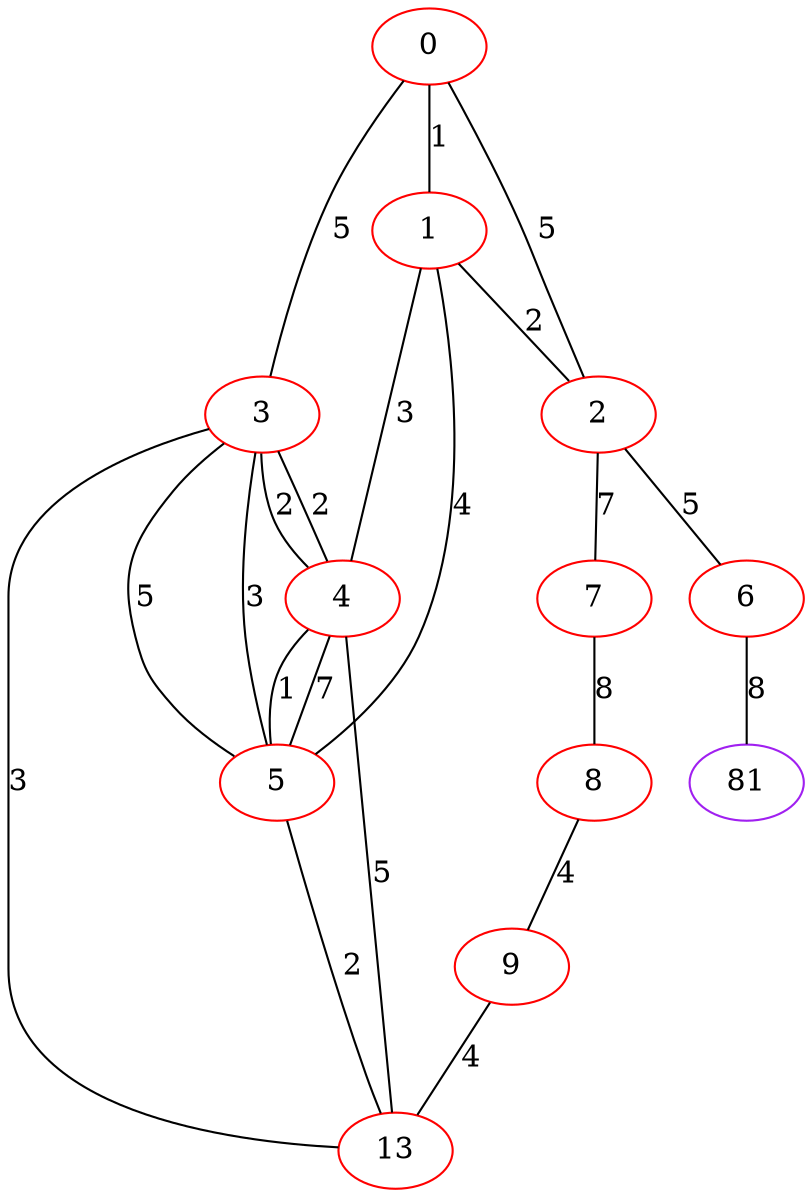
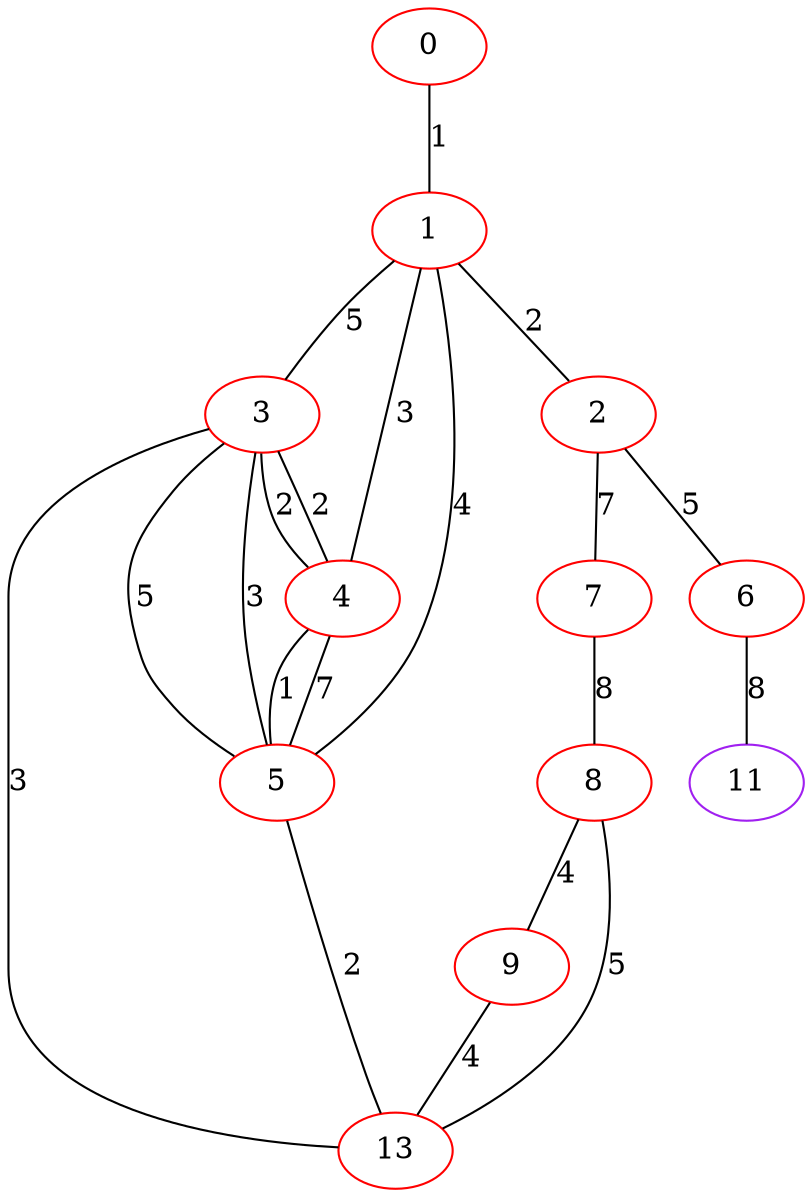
(320, 220) -> (336, 317)
(522, 227) -> none
(747, 783) -> (747, 783)
(369, 875) -> (586, 1007)
